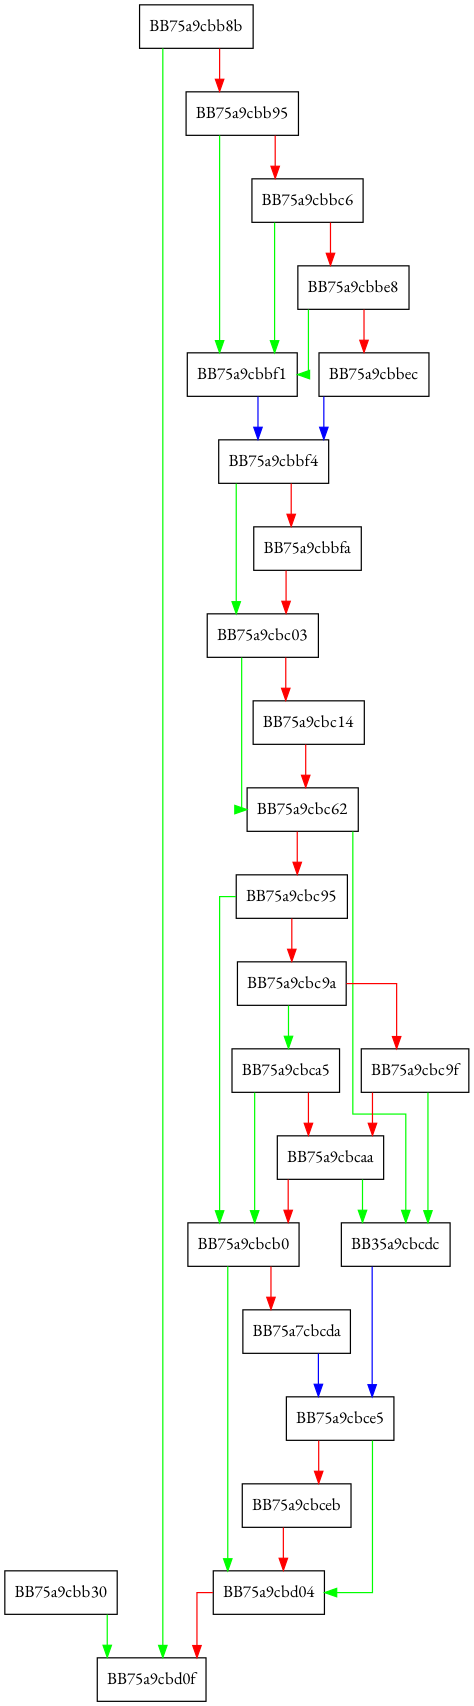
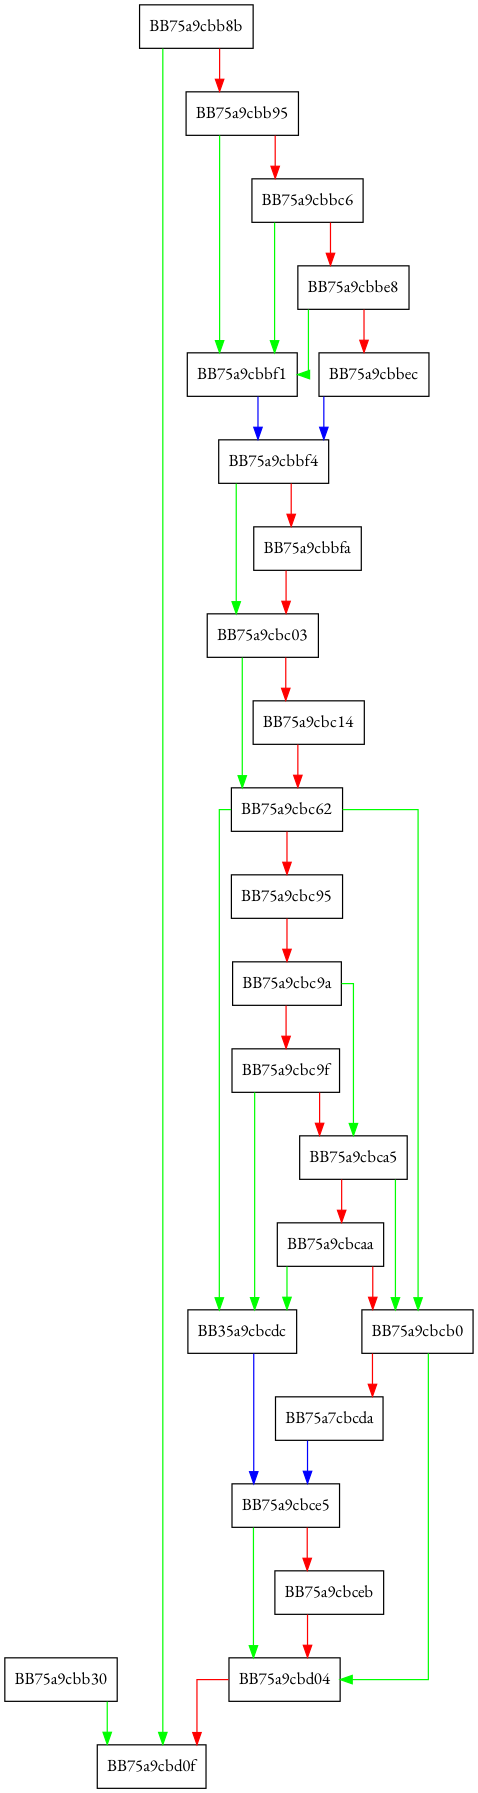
(220, 1045) -> (418, 1016)
(372, 1106) -> (320, 1108)
